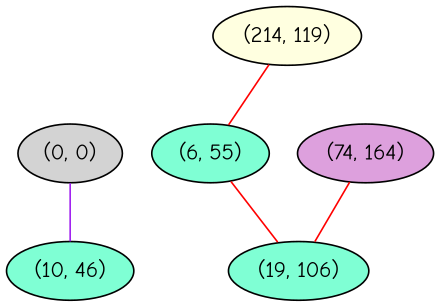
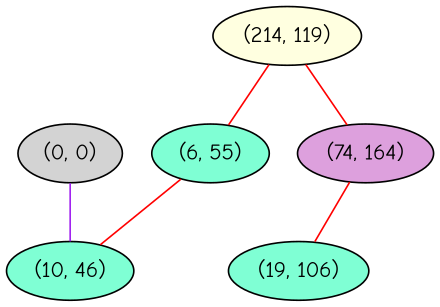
none -> (326, 95)
(254, 212) -> (141, 212)
